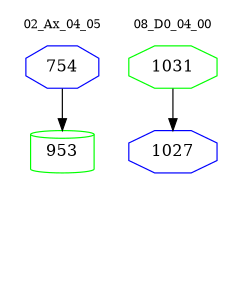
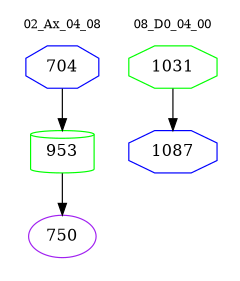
(62, 25) -> (62, 25)
(62, 67) -> (62, 67)
(173, 152) -> (173, 152)
none -> (62, 236)
